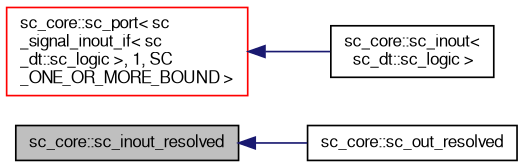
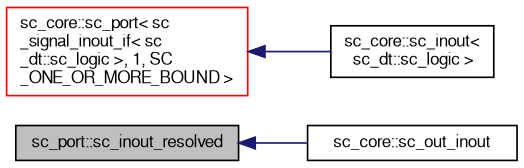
(127, 143) -> (127, 143)
(412, 143) -> (412, 143)
